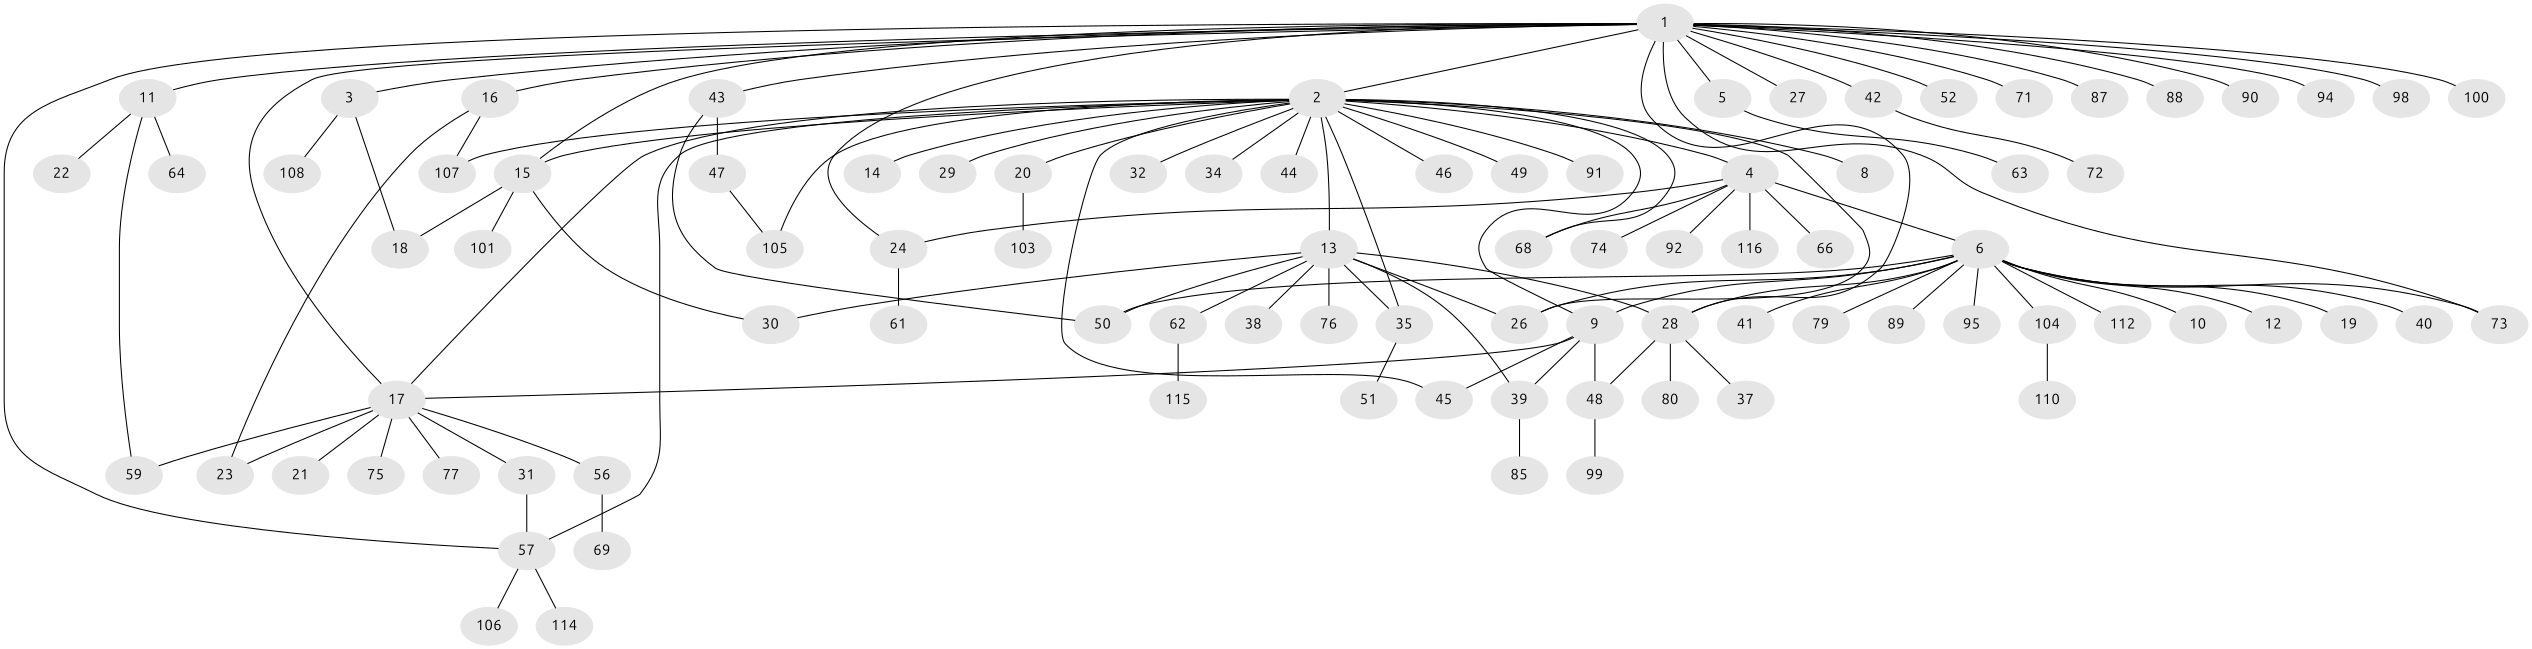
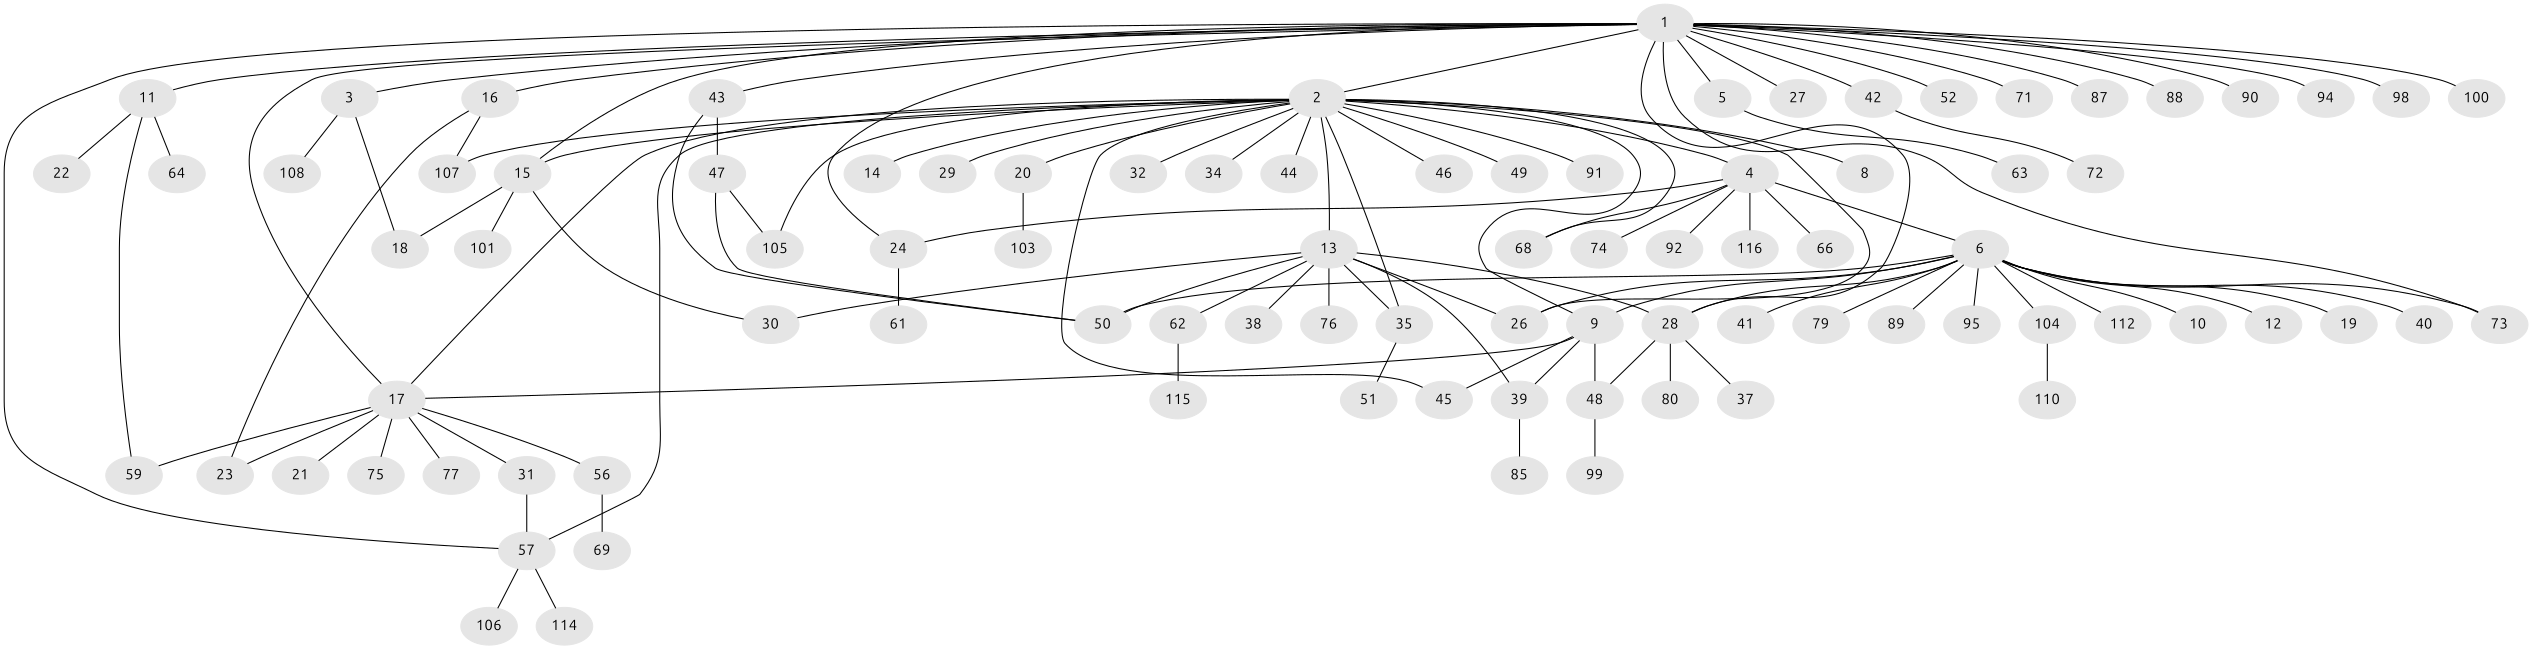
none -> (866, 293)
